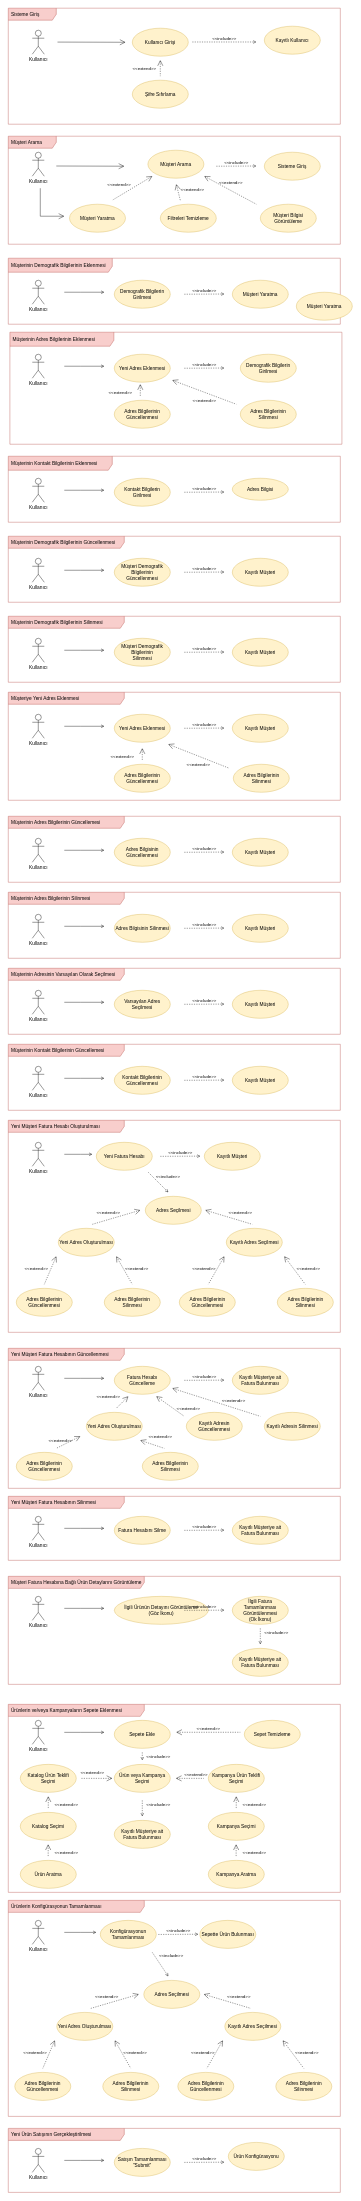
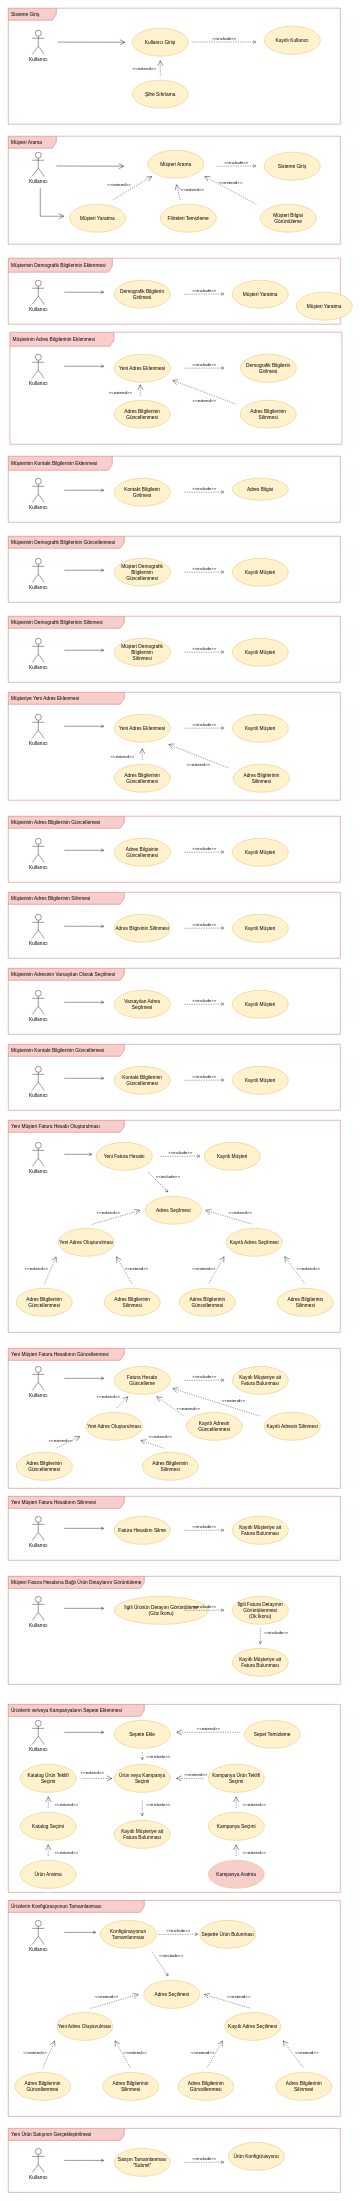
(260, 1610) -> (260, 1610)
(236, 1874) -> (236, 1874)
